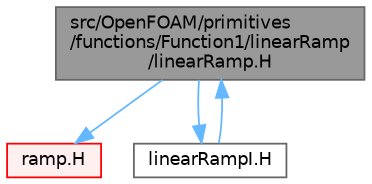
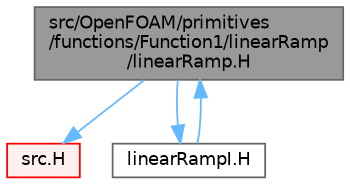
(54, 161) -> (43, 161)
